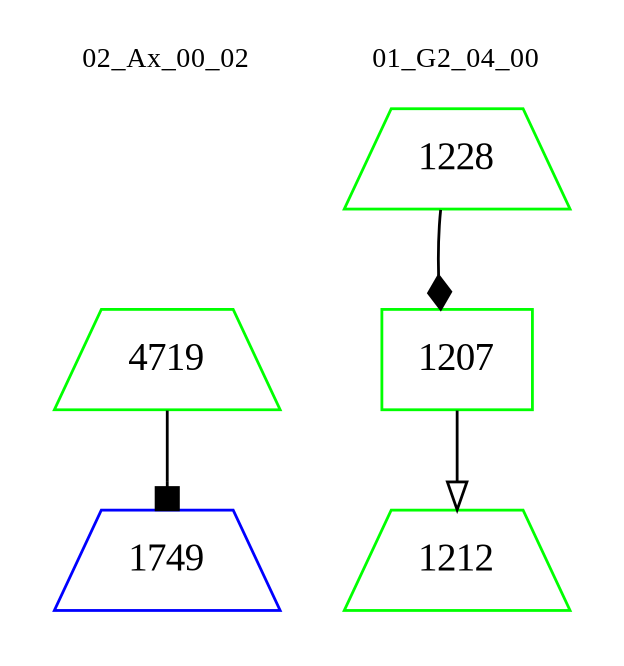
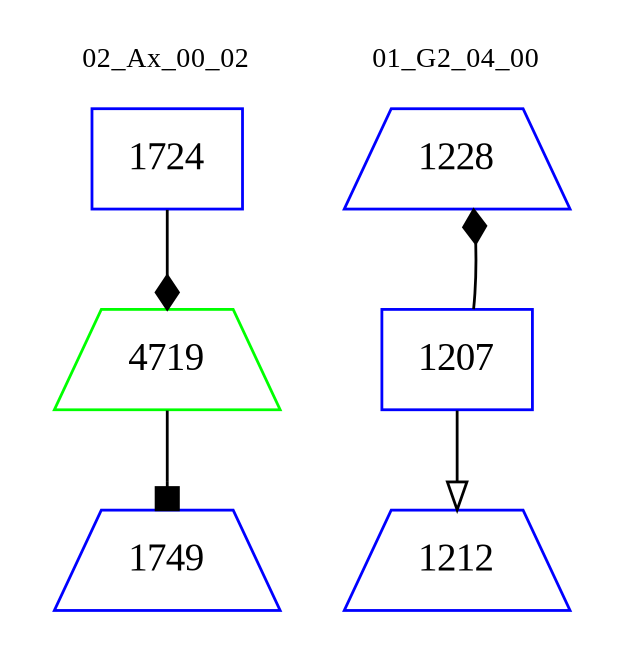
none -> (167, 159)
(457, 159) -> (457, 159)
(439, 243) -> (476, 276)
(457, 360) -> (457, 360)
(457, 560) -> (457, 560)
